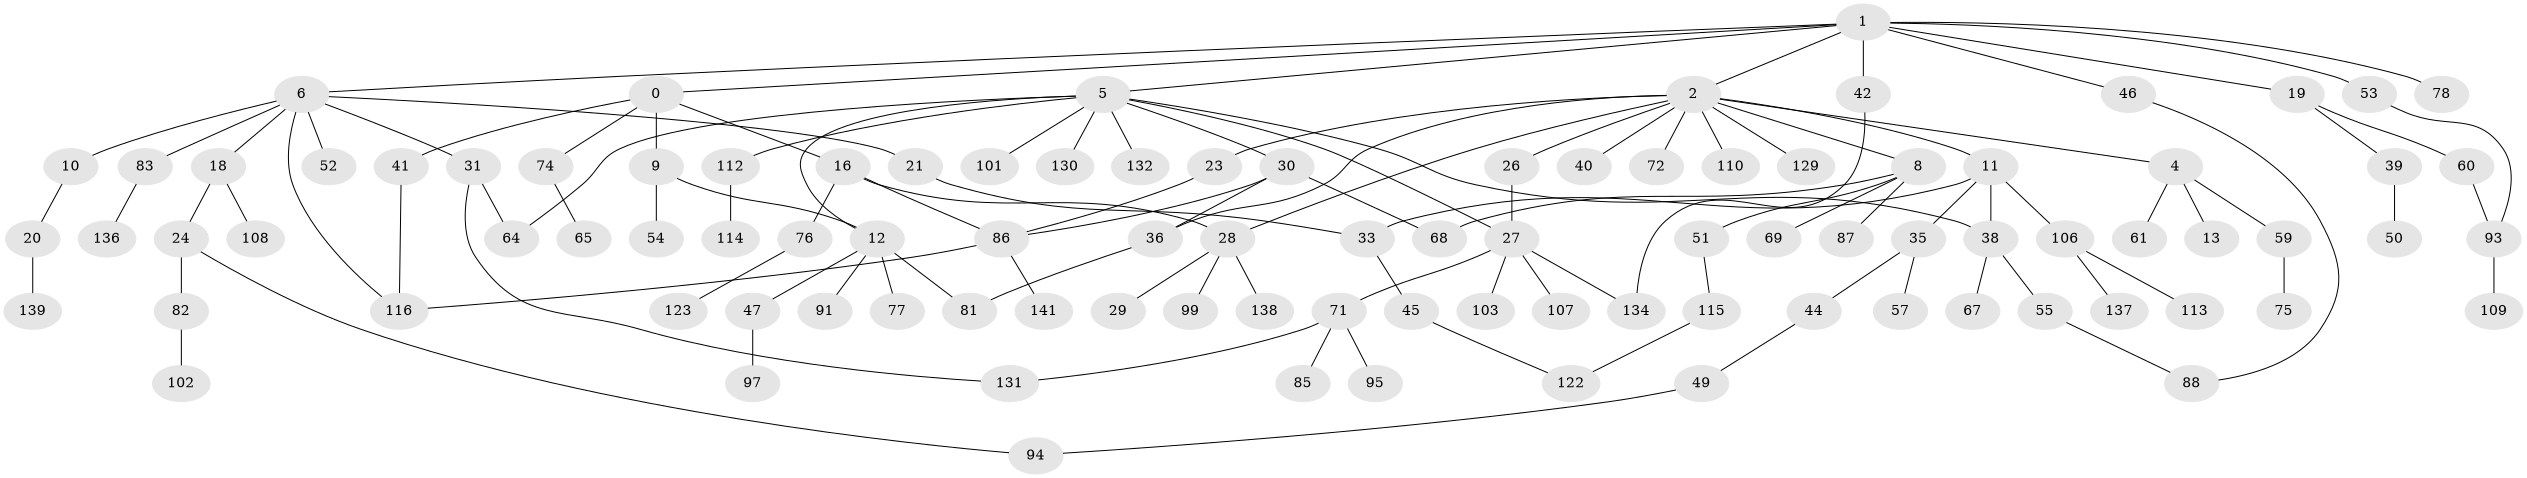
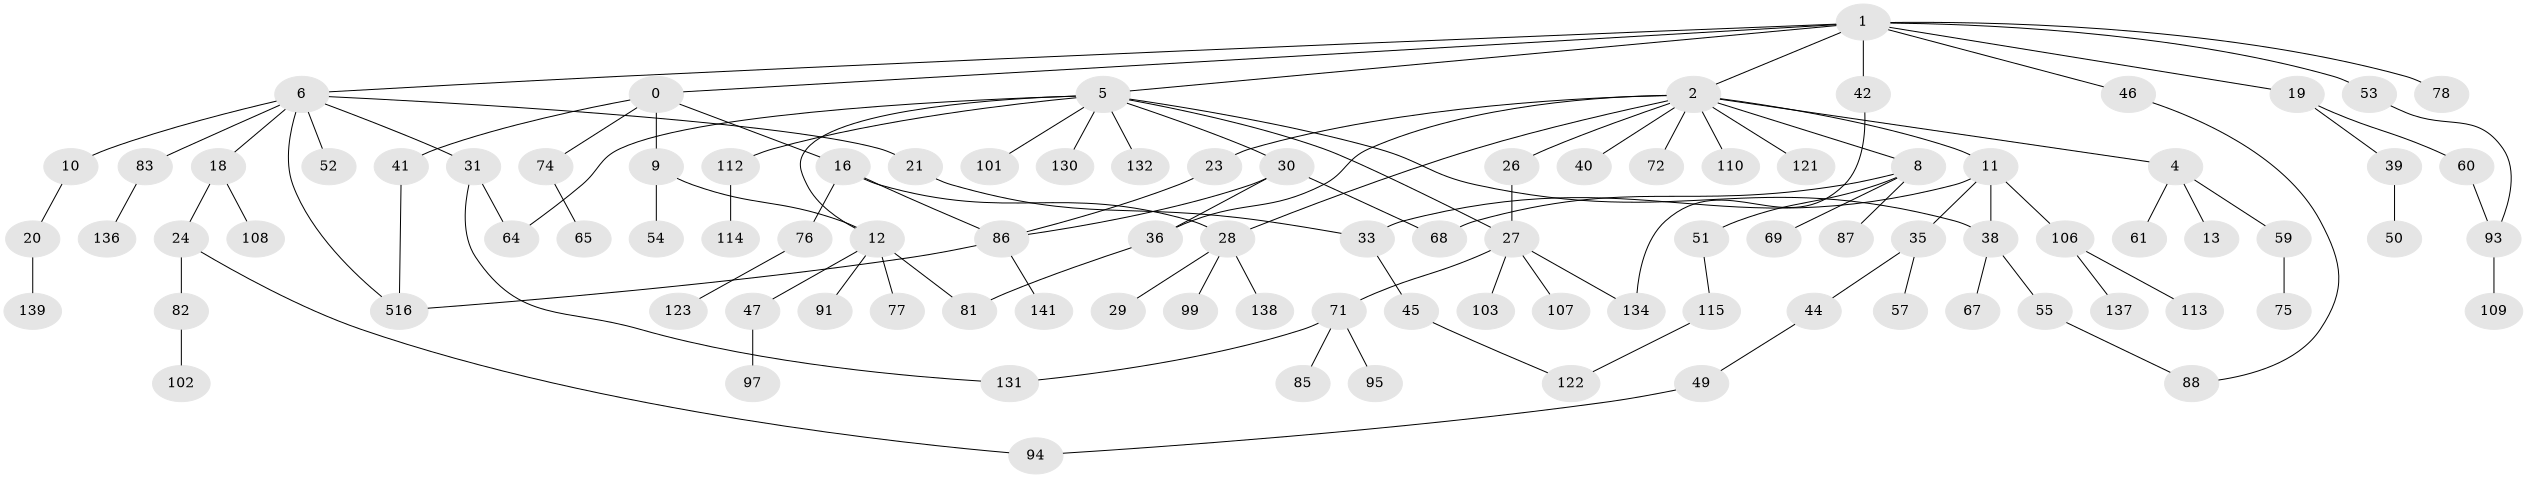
(1806, 167) -> (1806, 167)
(399, 311) -> (399, 311)
